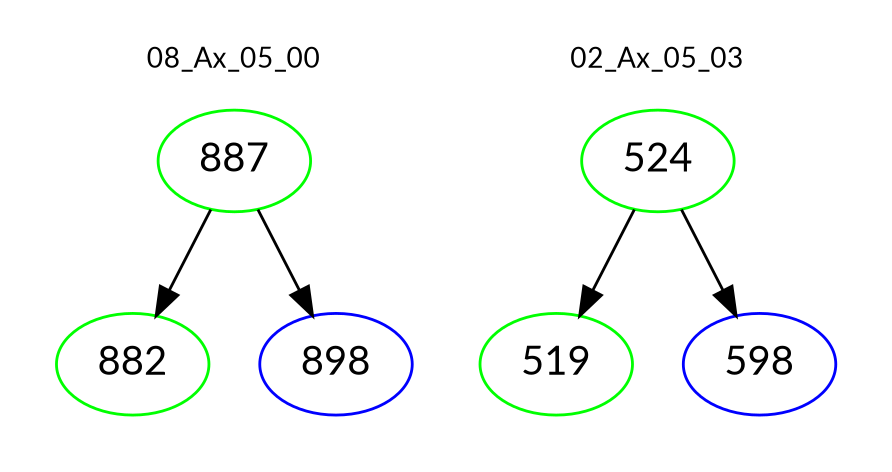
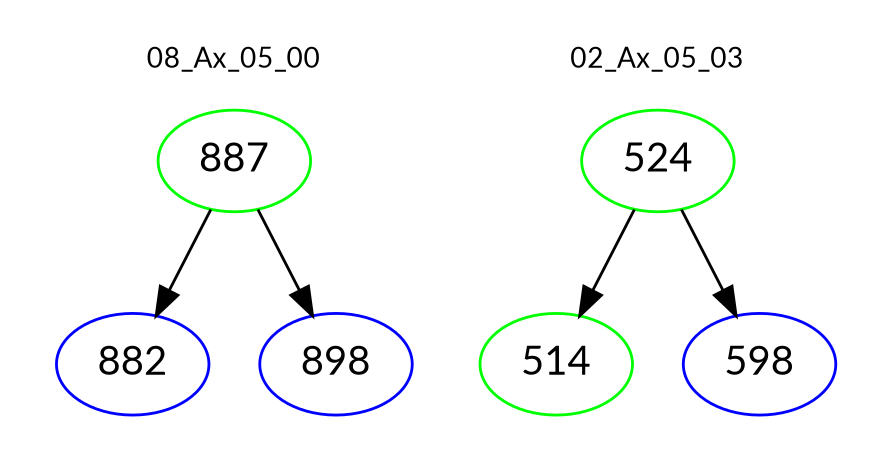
(133, 364) -> (133, 364)
(556, 364) -> (556, 364)
